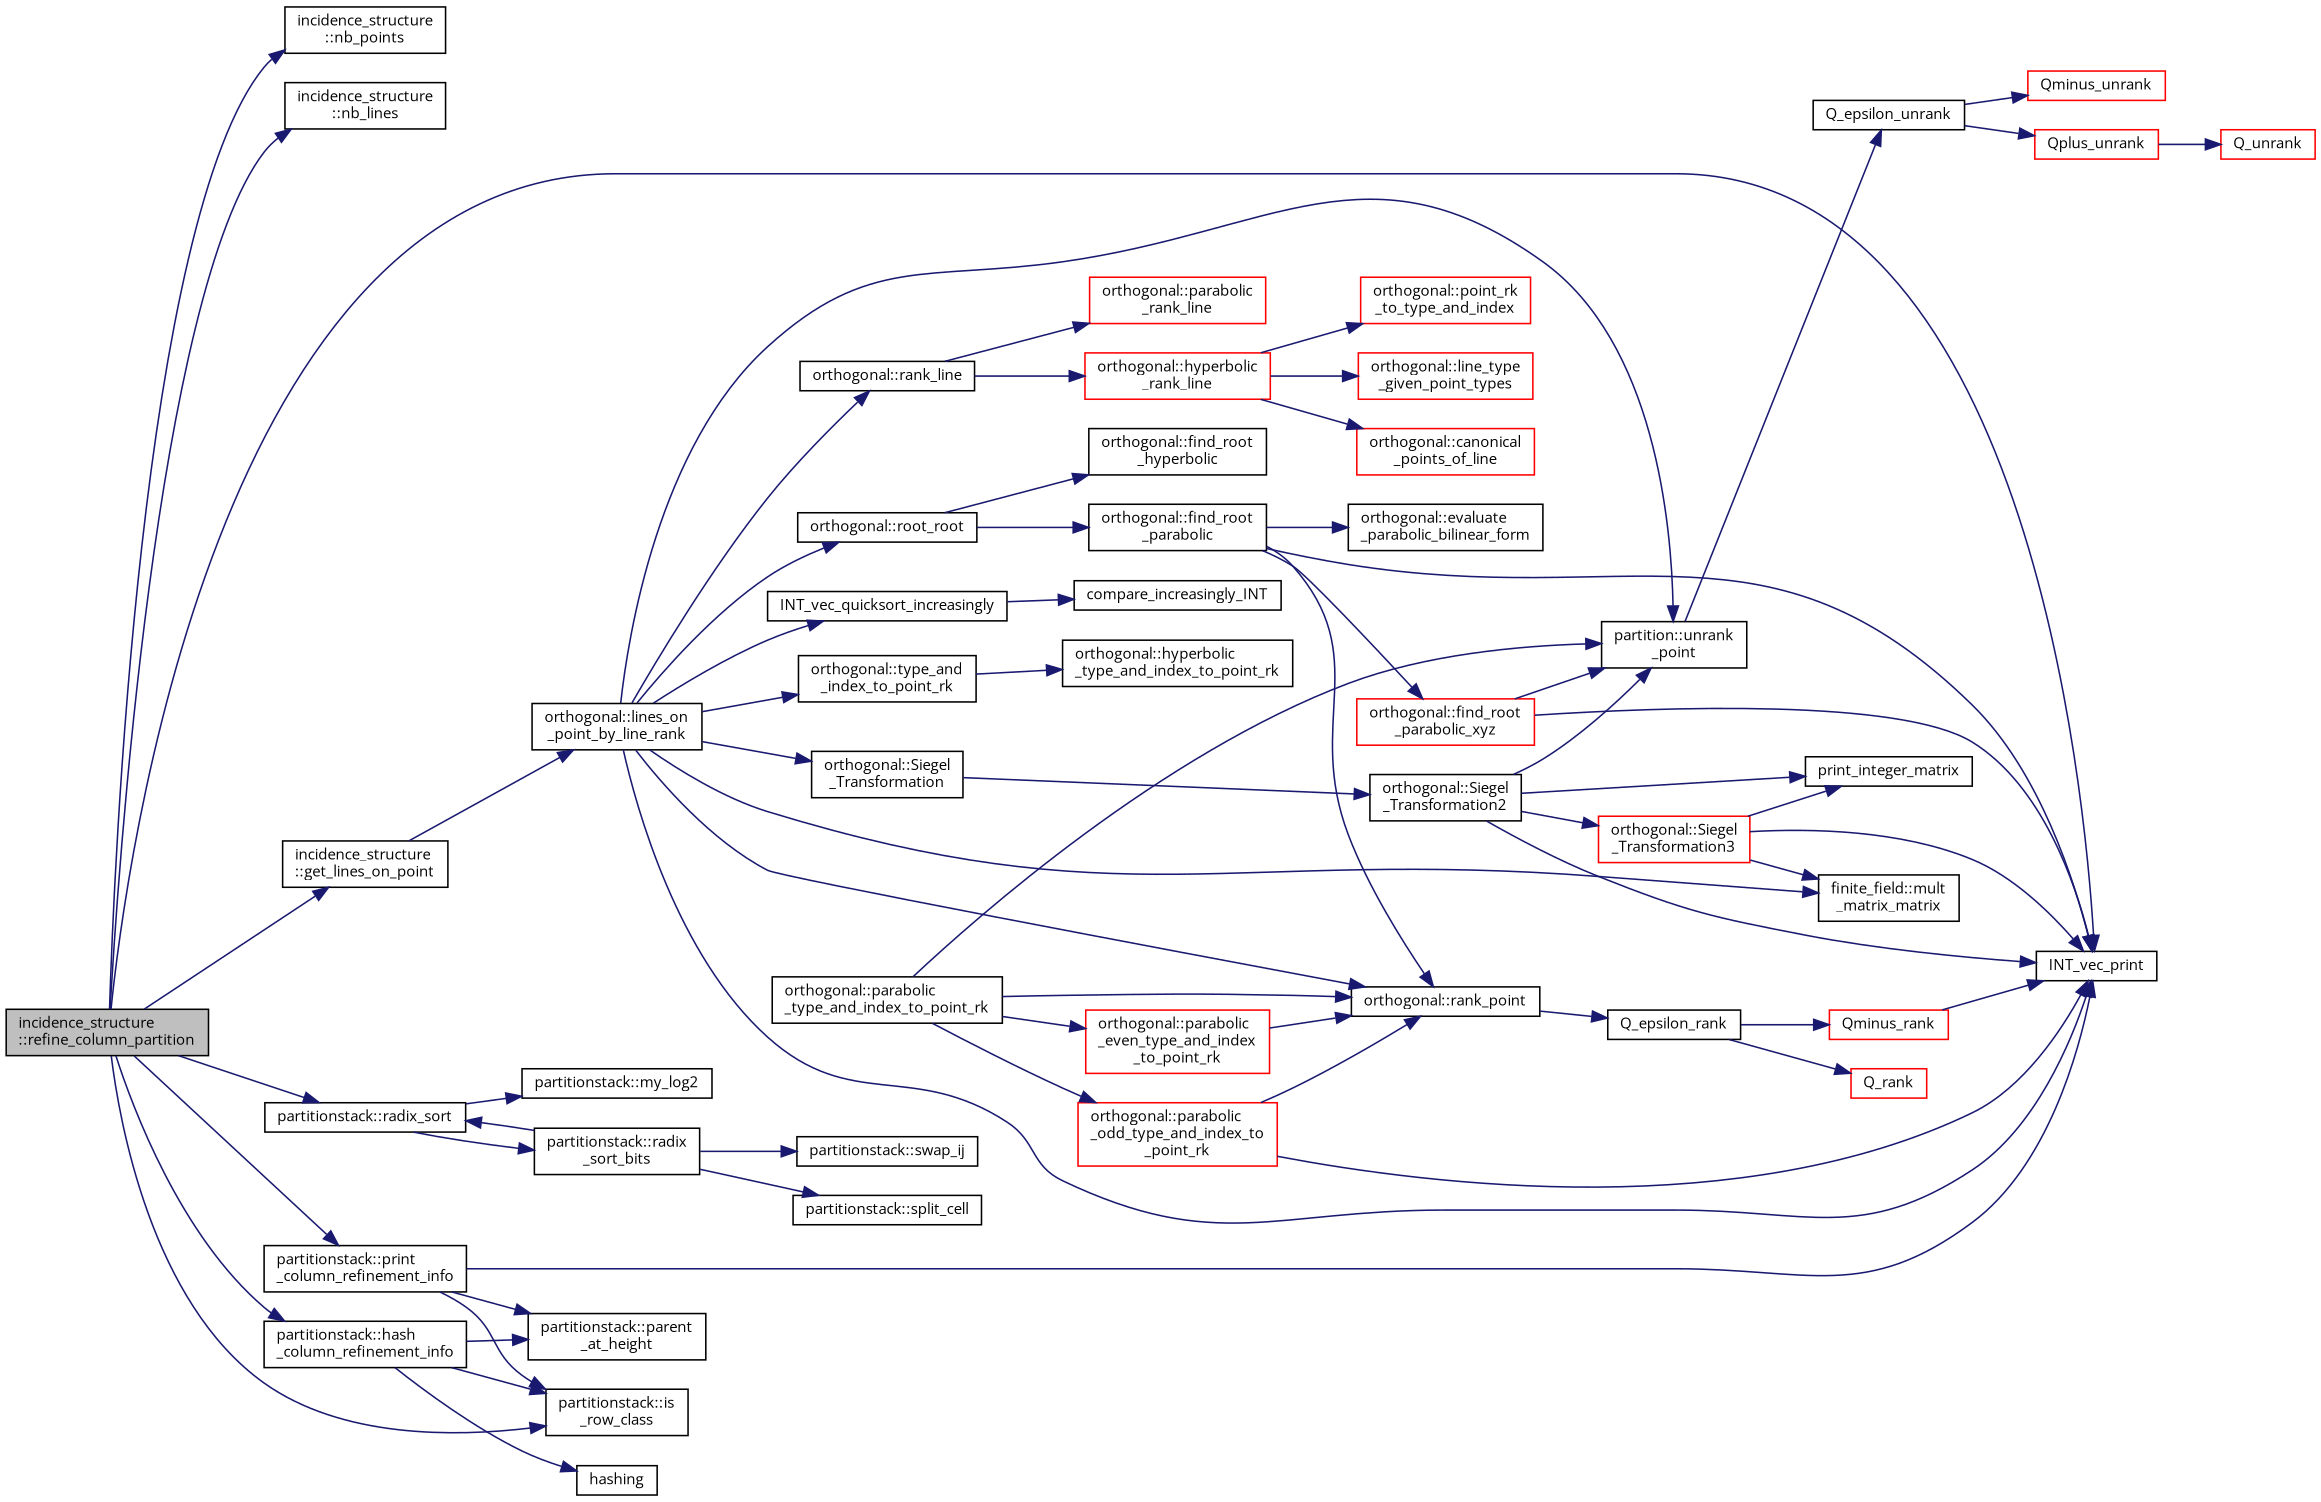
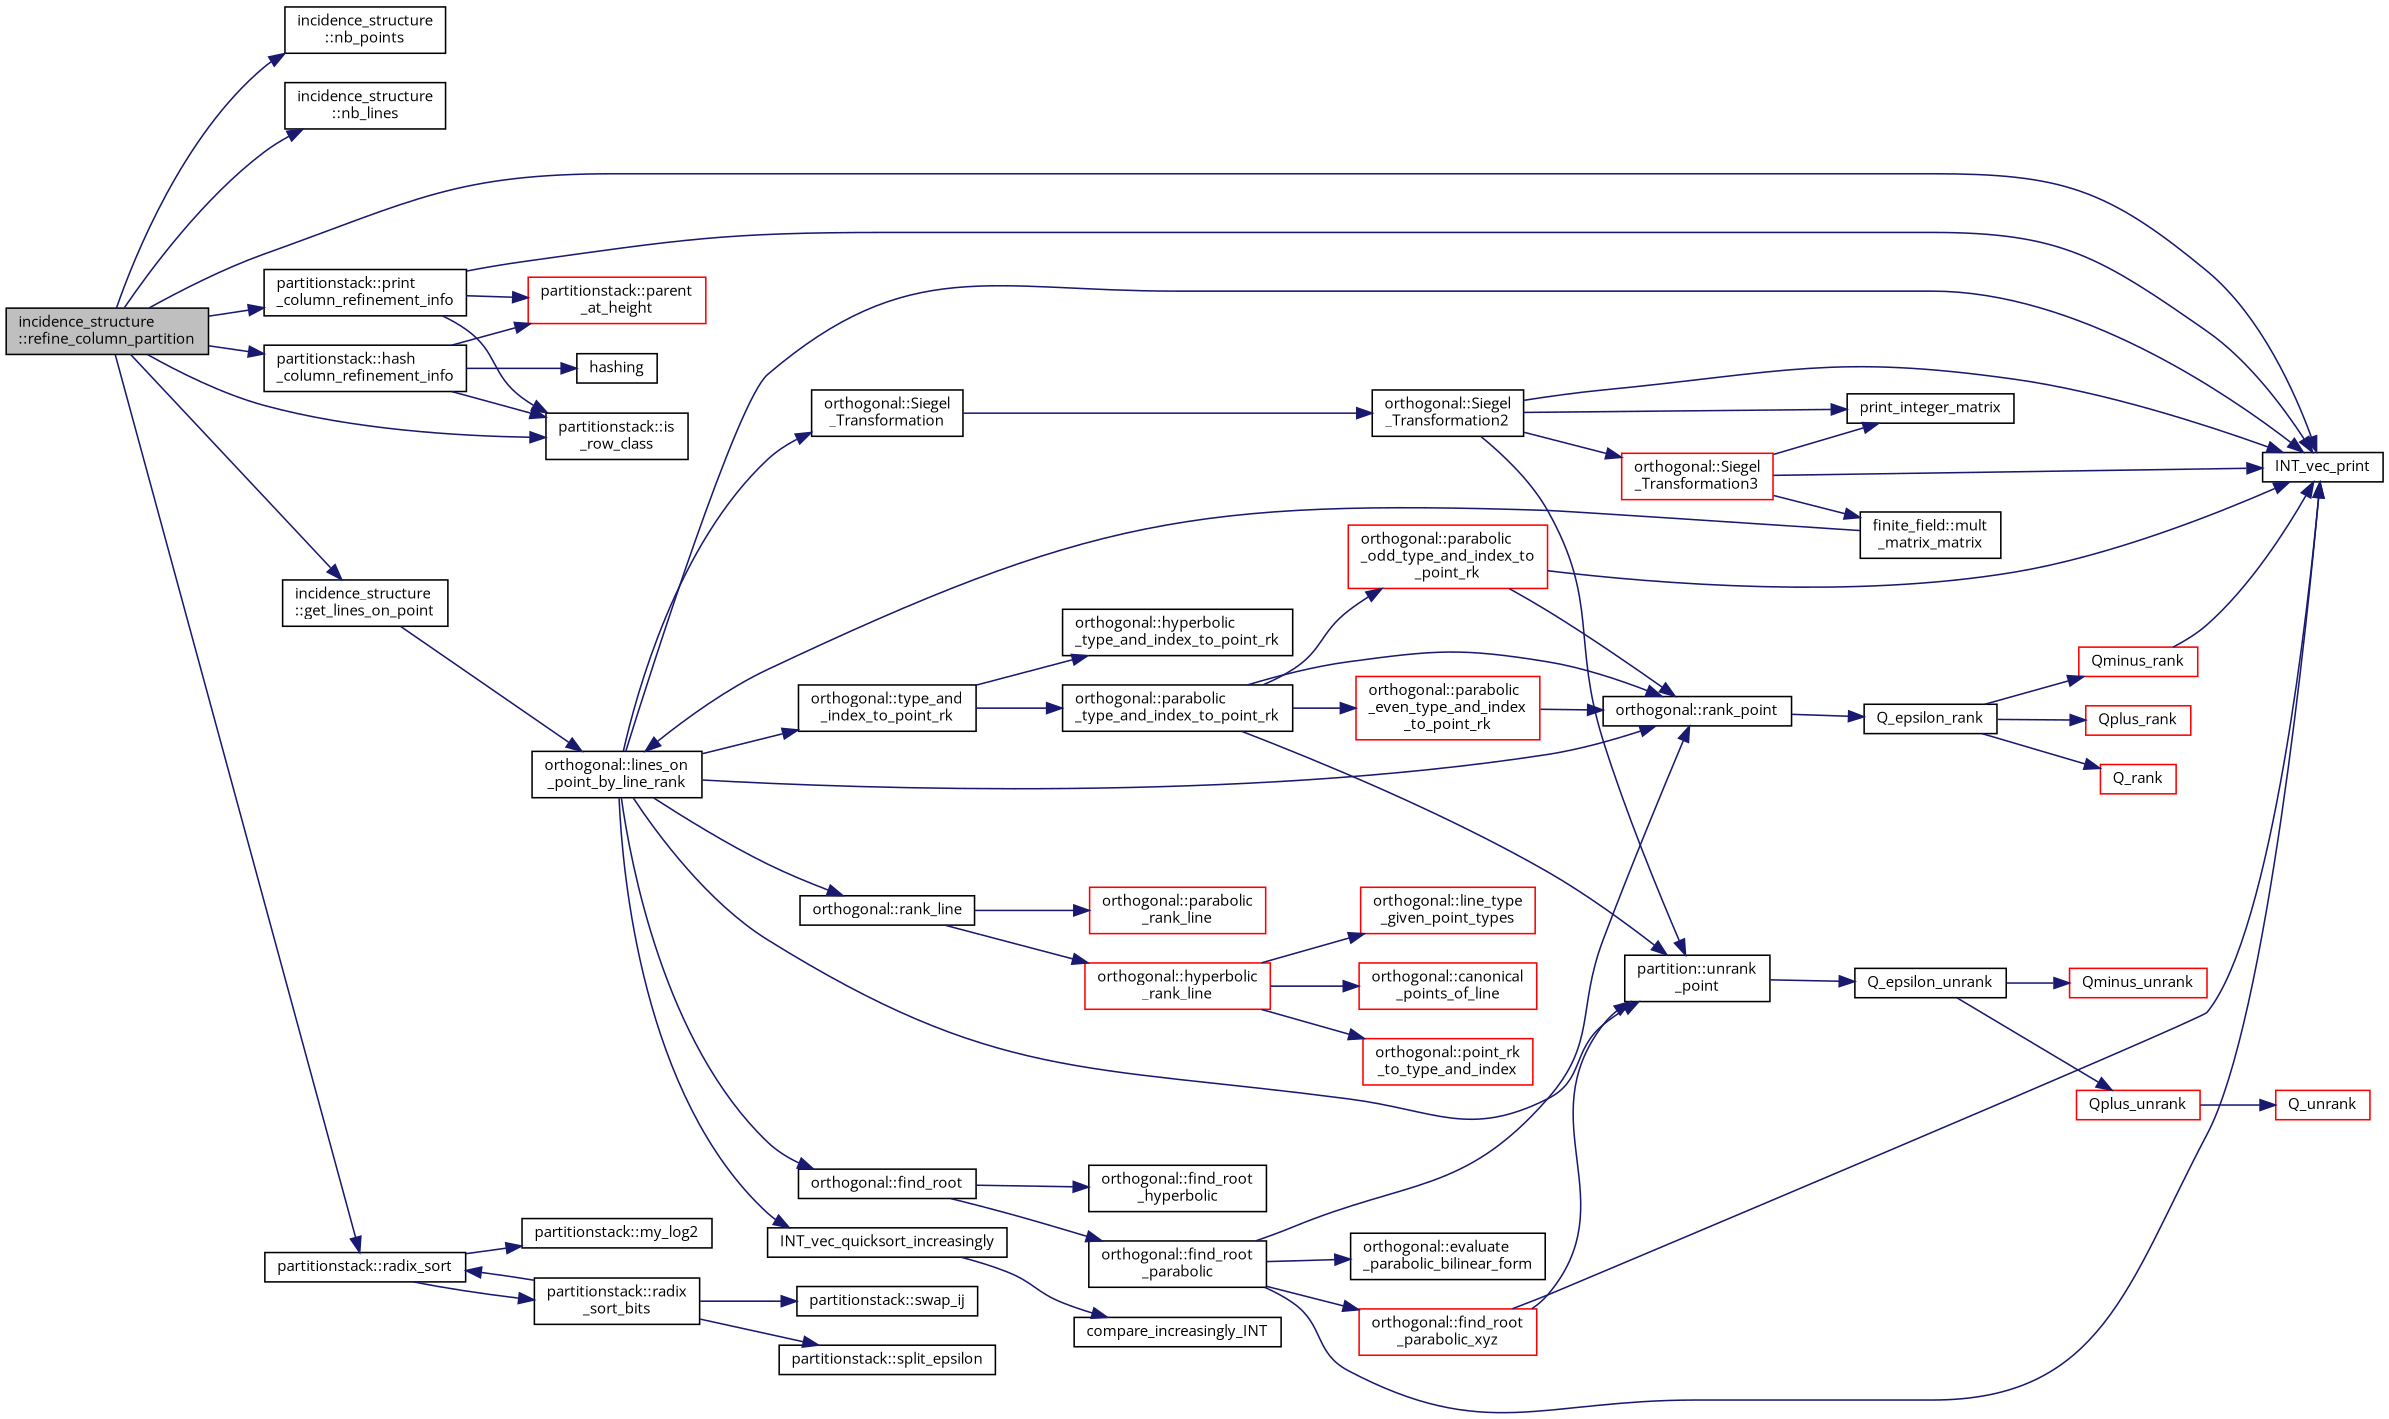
(887, 527) -> (887, 1184)
none -> (1011, 708)
none -> (2138, 720)
(1216, 873) -> (1235, 516)
(887, 1210) -> (887, 1360)
(617, 1337) -> (617, 300)
